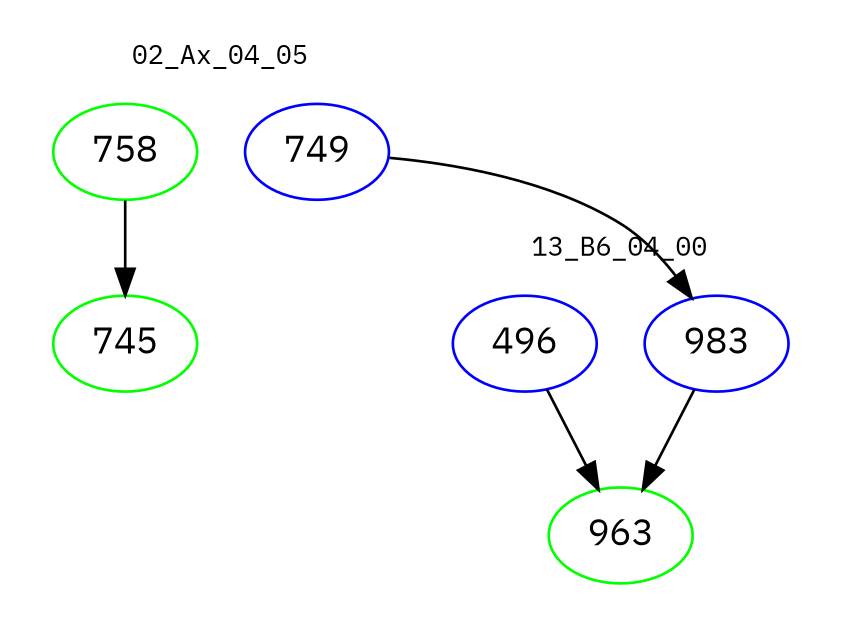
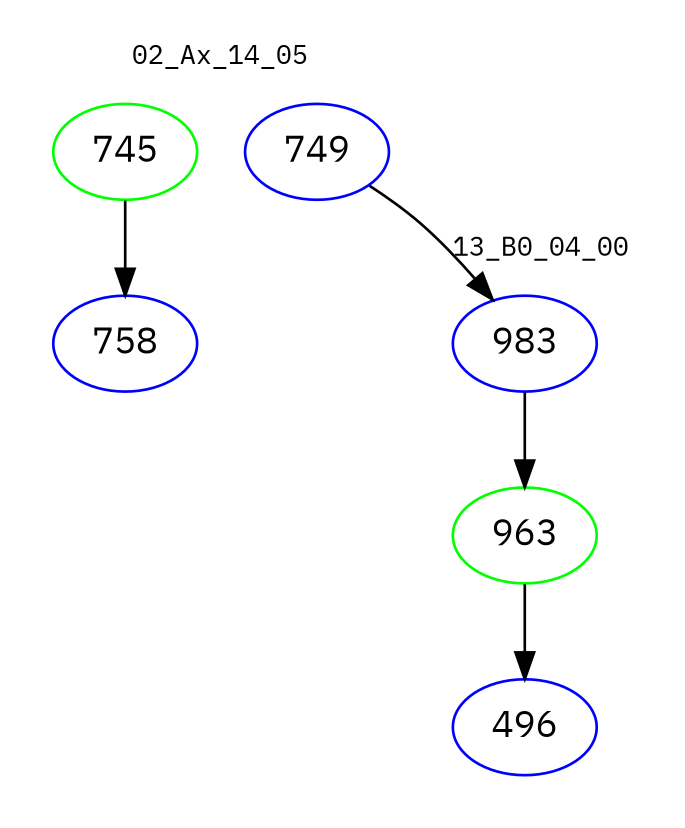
(221, 57) -> (221, 57)
(125, 152) -> (125, 344)
(125, 235) -> (125, 235)
(621, 249) -> (542, 249)
(567, 428) -> (525, 618)
